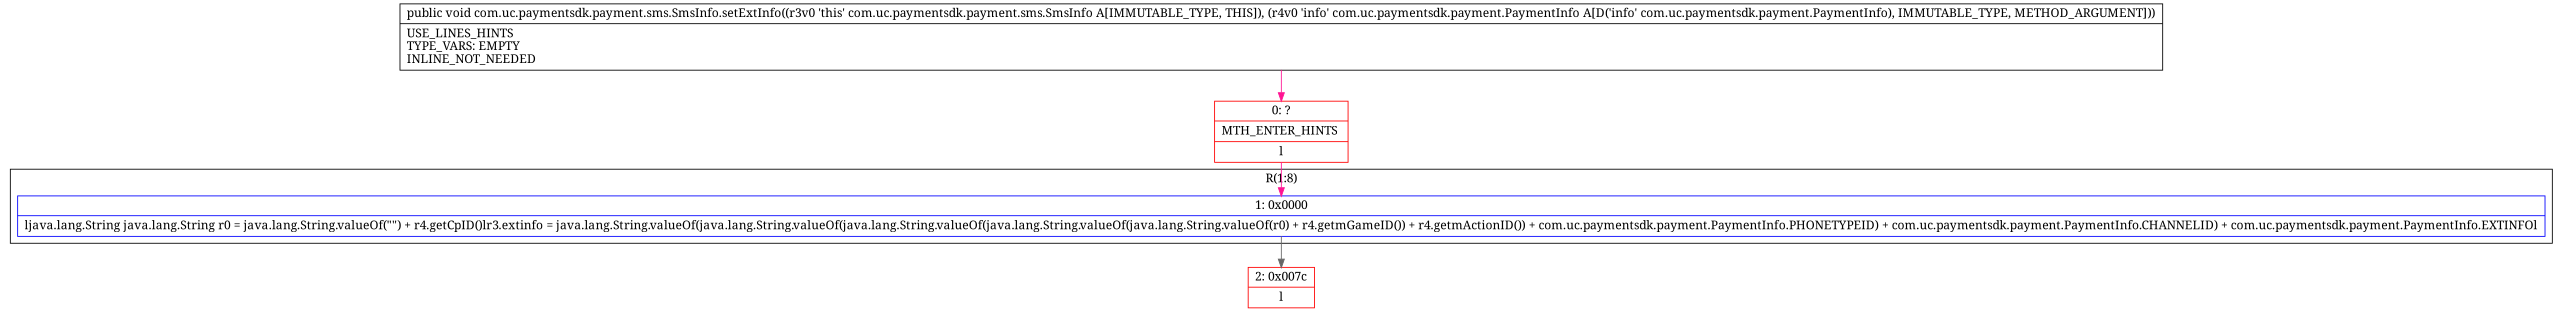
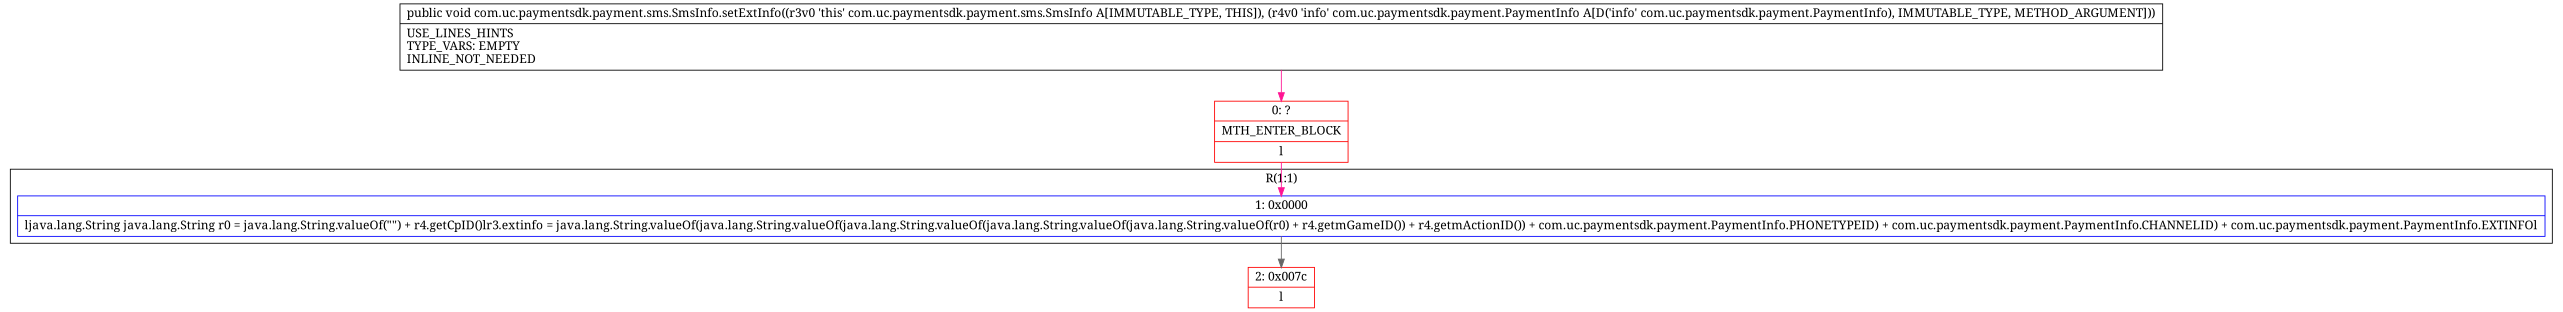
(1280, 131) -> (1281, 131)
(1281, 179) -> (1281, 179)
